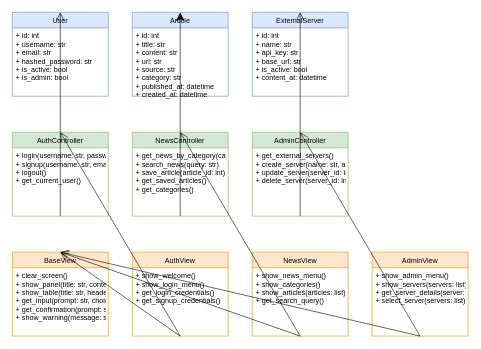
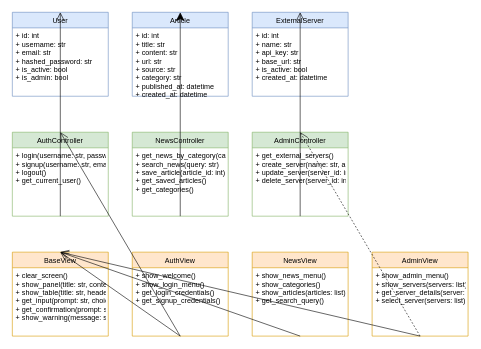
(269, 36) -> (269, 36)
(240, 234) -> none
(360, 234) -> (360, 234)
